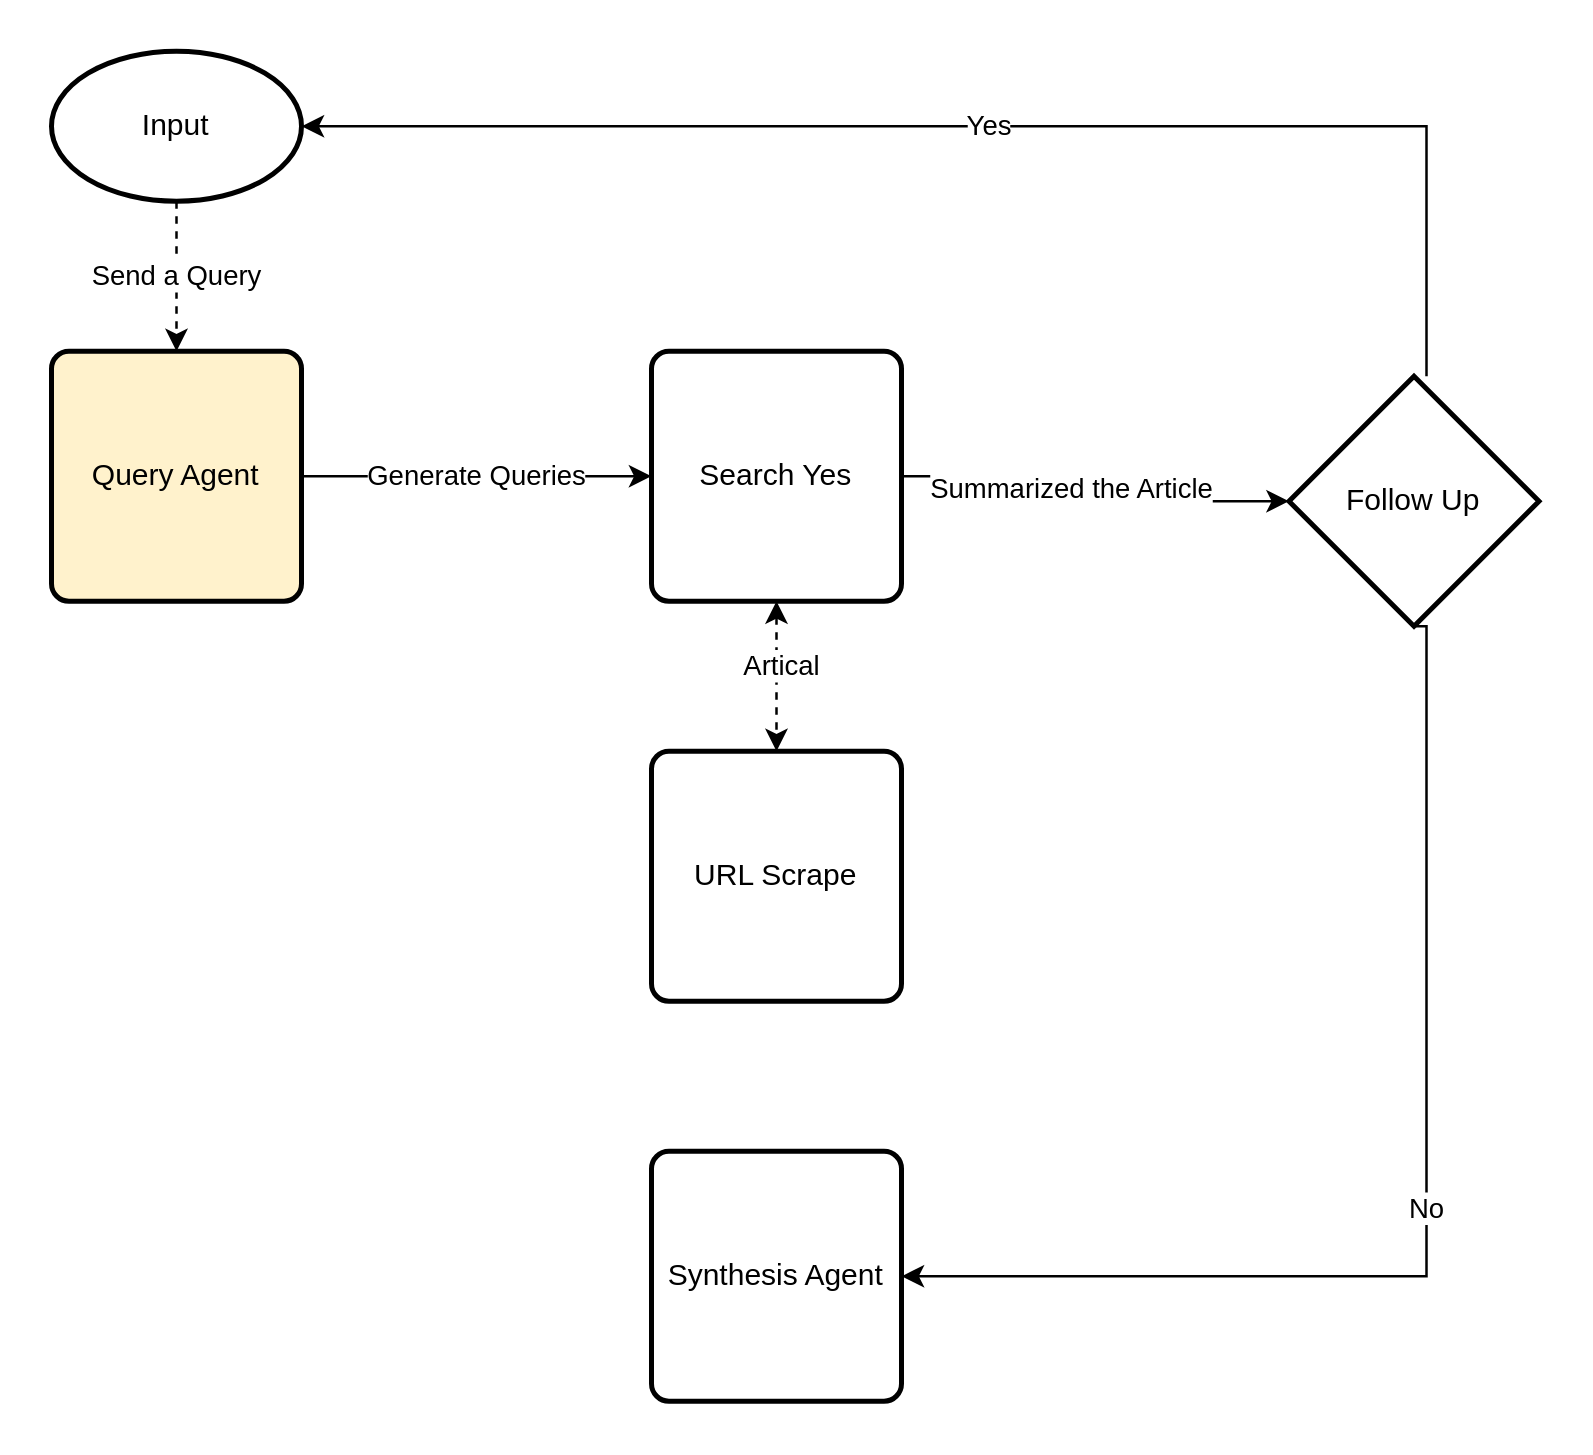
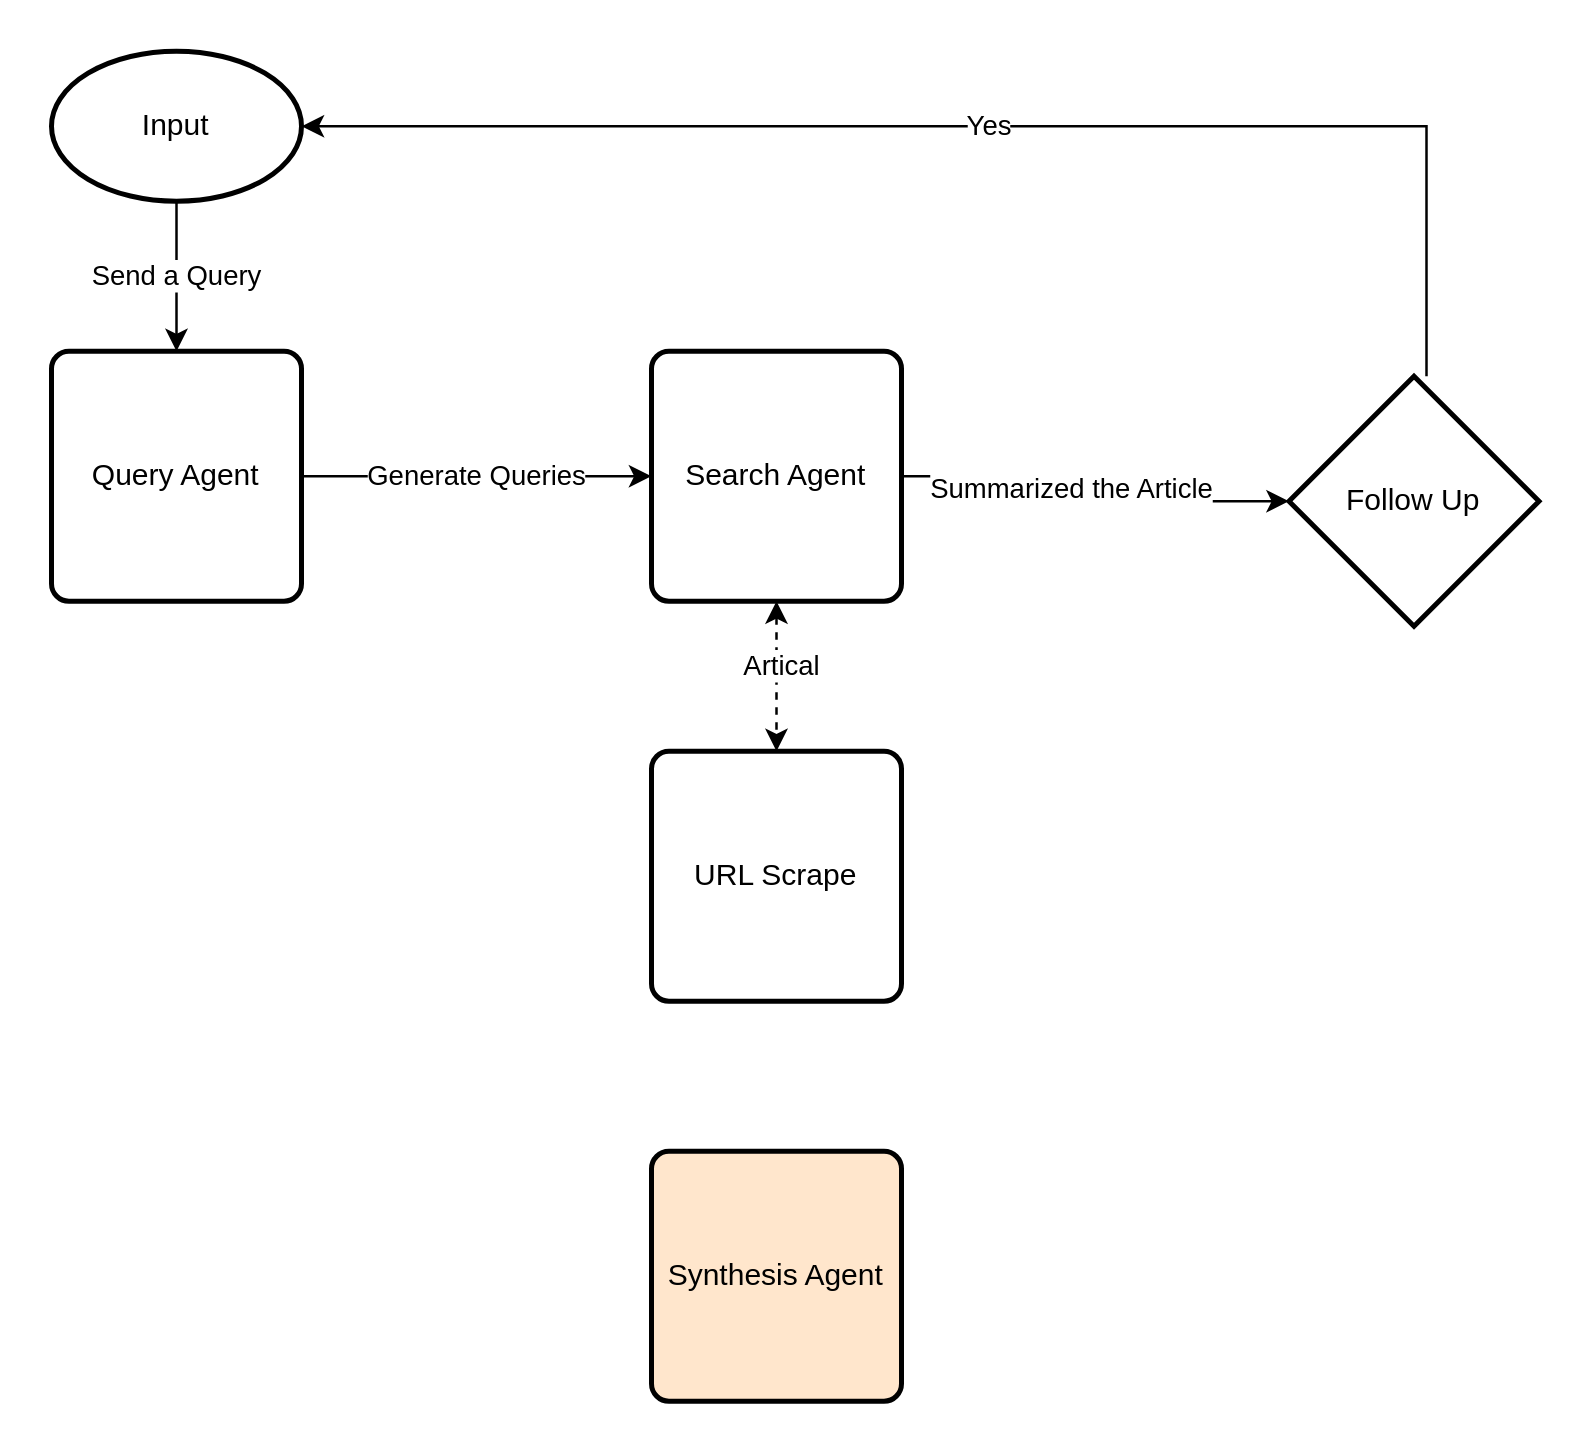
(176, 232) -> (176, 232)
(176, 476) -> (176, 476)
(776, 476) -> (776, 476)
(1426, 1200) -> none
(776, 1276) -> (776, 1276)
